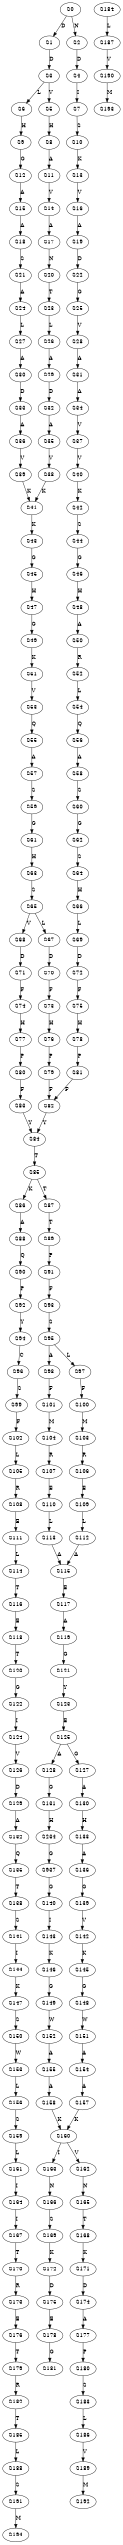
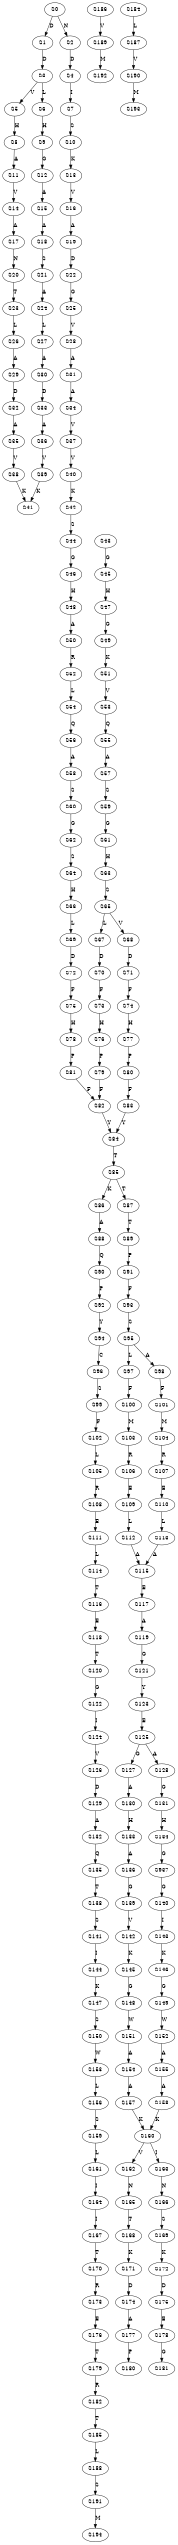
(32, 523) -> none
(49, 1837) -> (162, 1837)
(83, 2402) -> none
